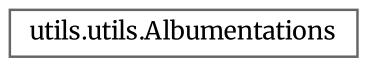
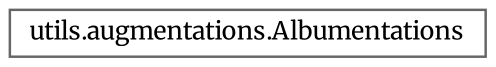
(184, 33) -> (248, 33)
